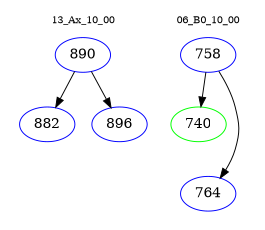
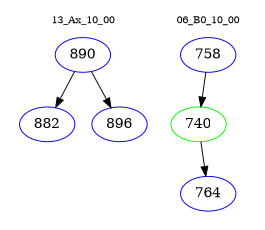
(238, 120) -> (203, 154)
